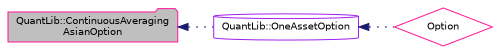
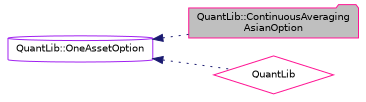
(201, 27) -> (176, 36)
(443, 27) -> (274, 75)
